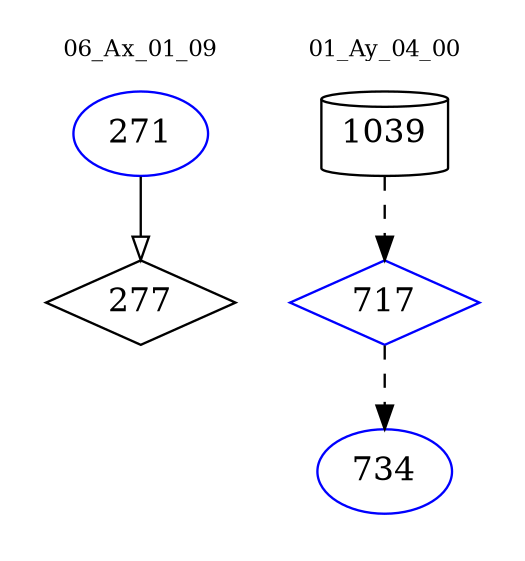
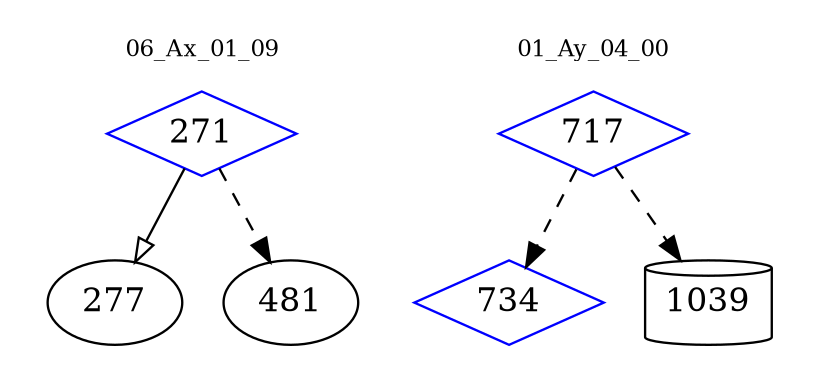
(141, 134) -> (202, 134)
(385, 207) -> (641, 204)
(141, 303) -> (115, 303)
none -> (291, 303)
(385, 472) -> (509, 303)
